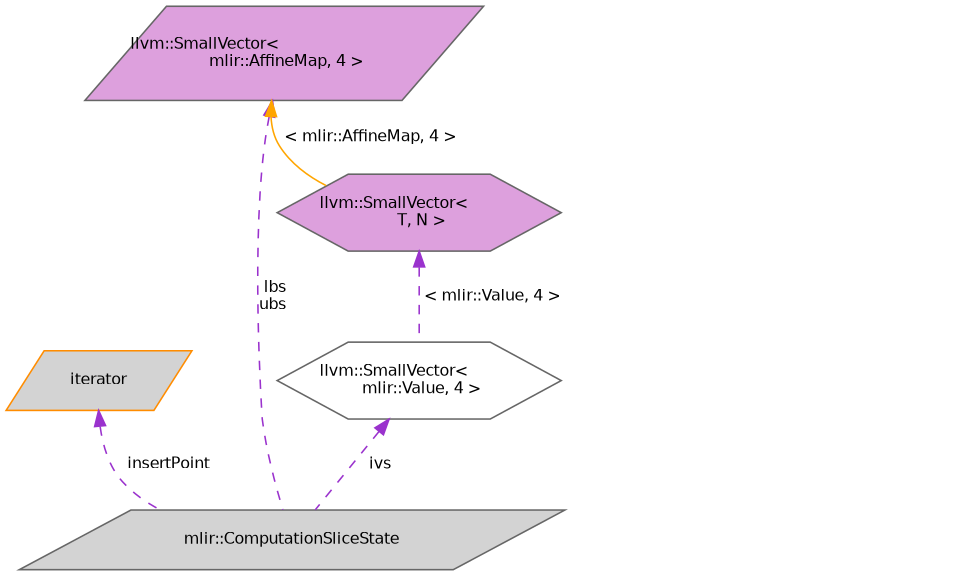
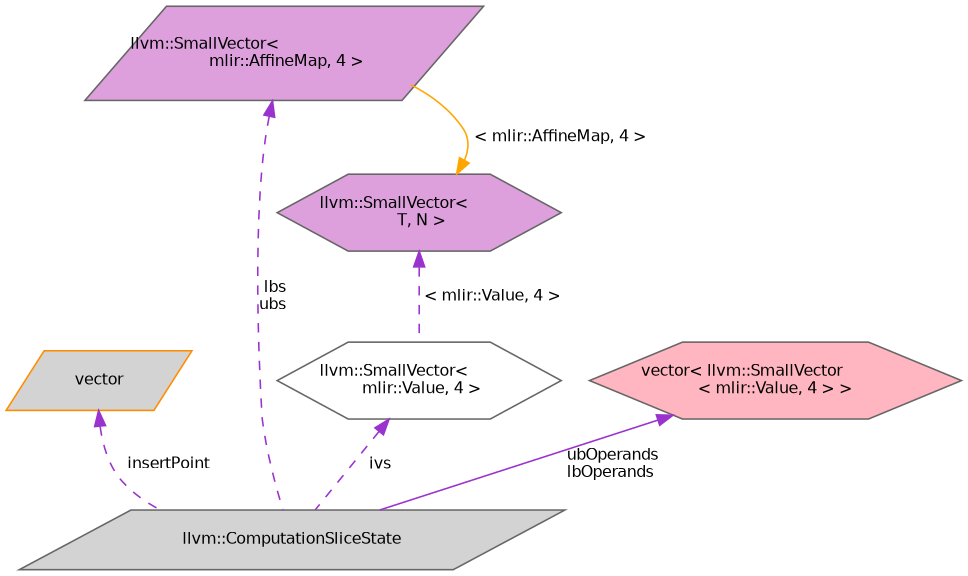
(289, 158) -> (452, 115)
(99, 381) -> (99, 381)
none -> (775, 381)
(292, 540) -> (292, 540)
